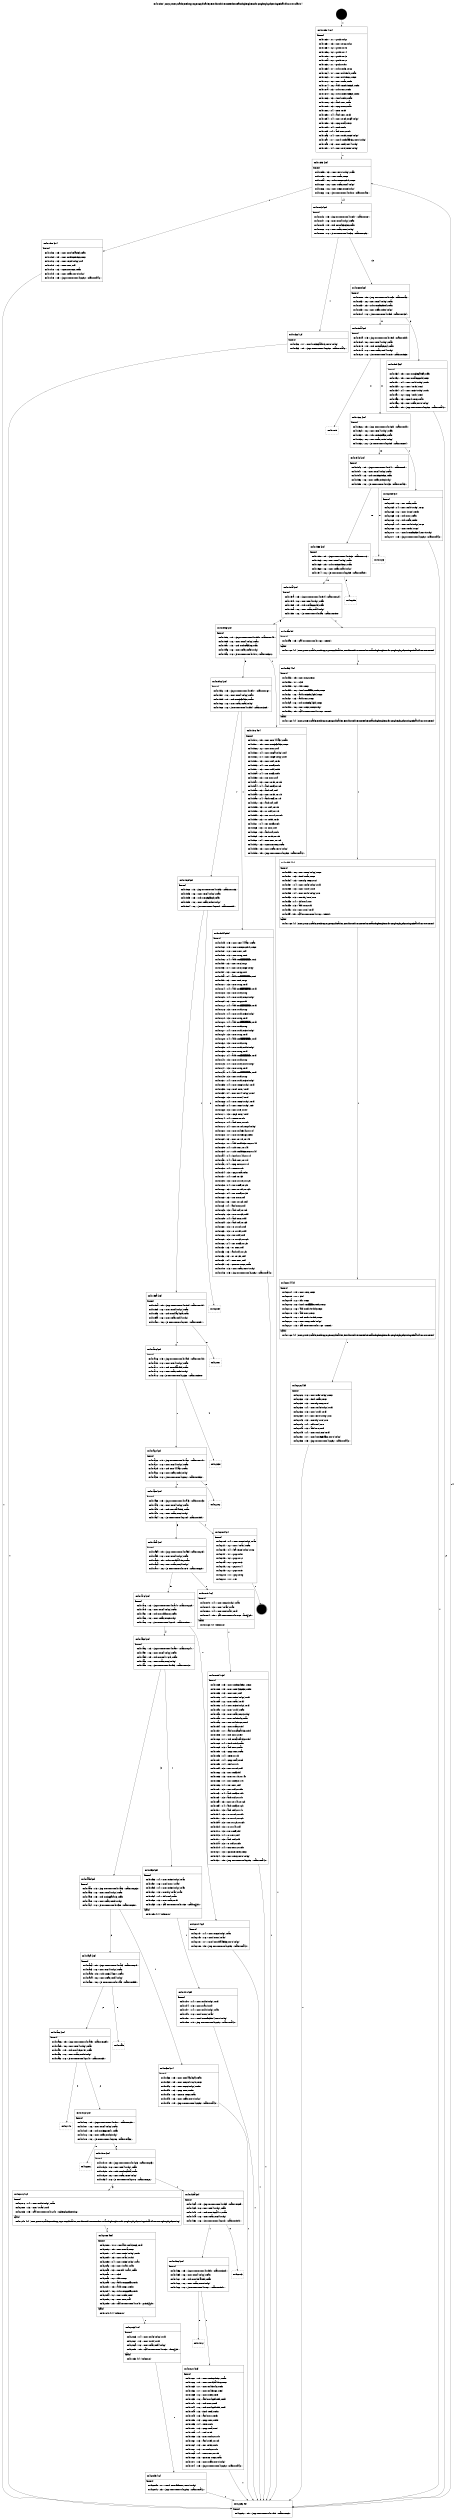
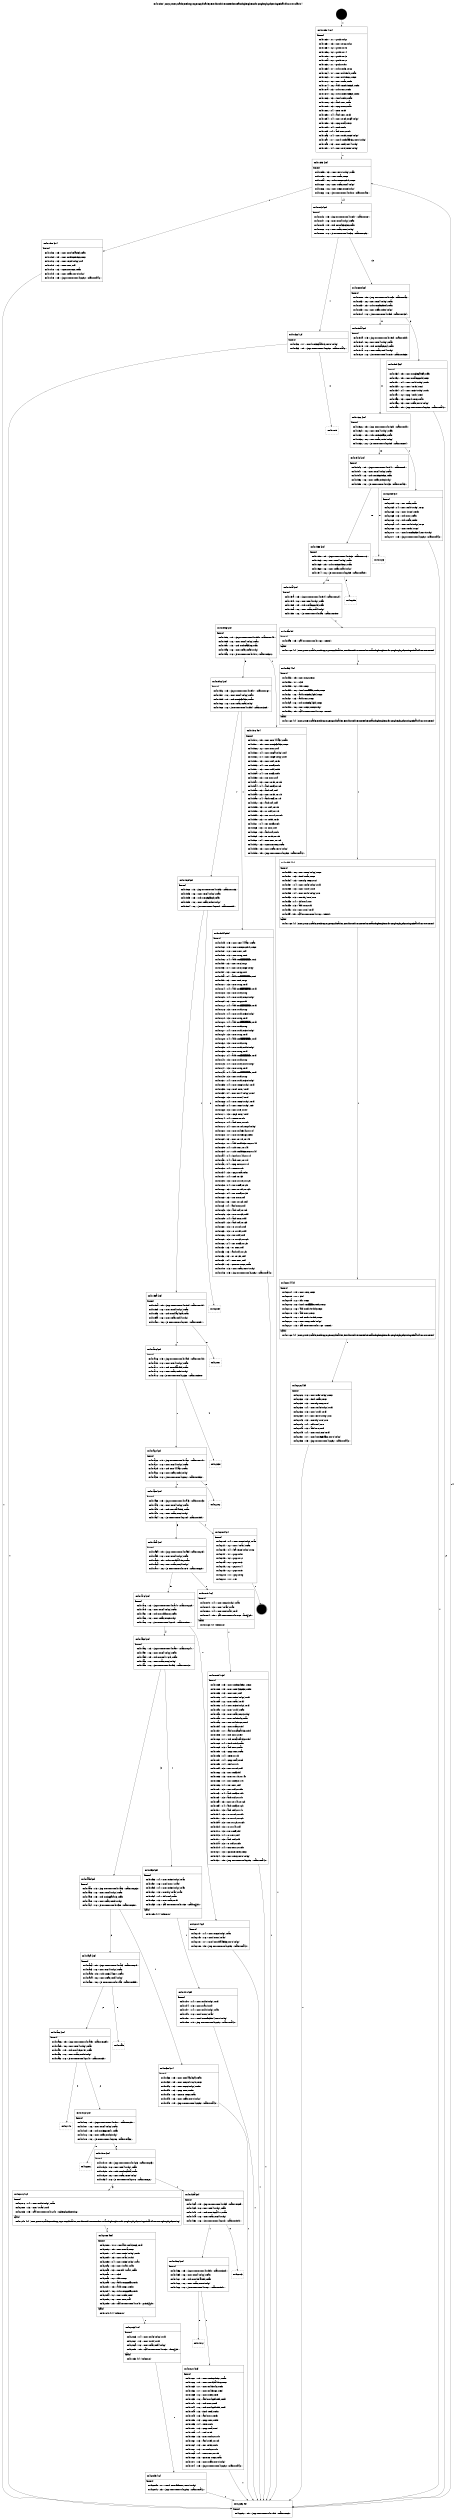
(353, 392) -> (325, 389)
(280, 620) -> none
